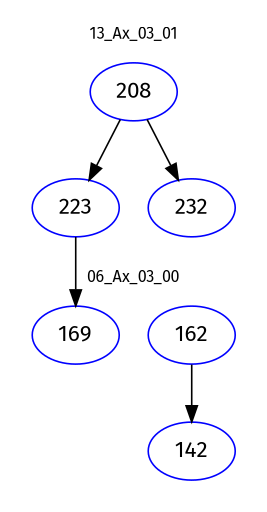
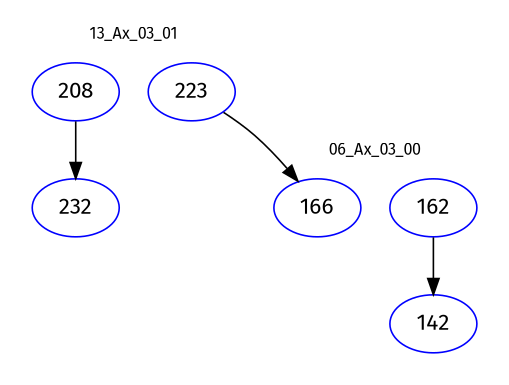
(108, 143) -> none
(76, 335) -> (317, 208)
